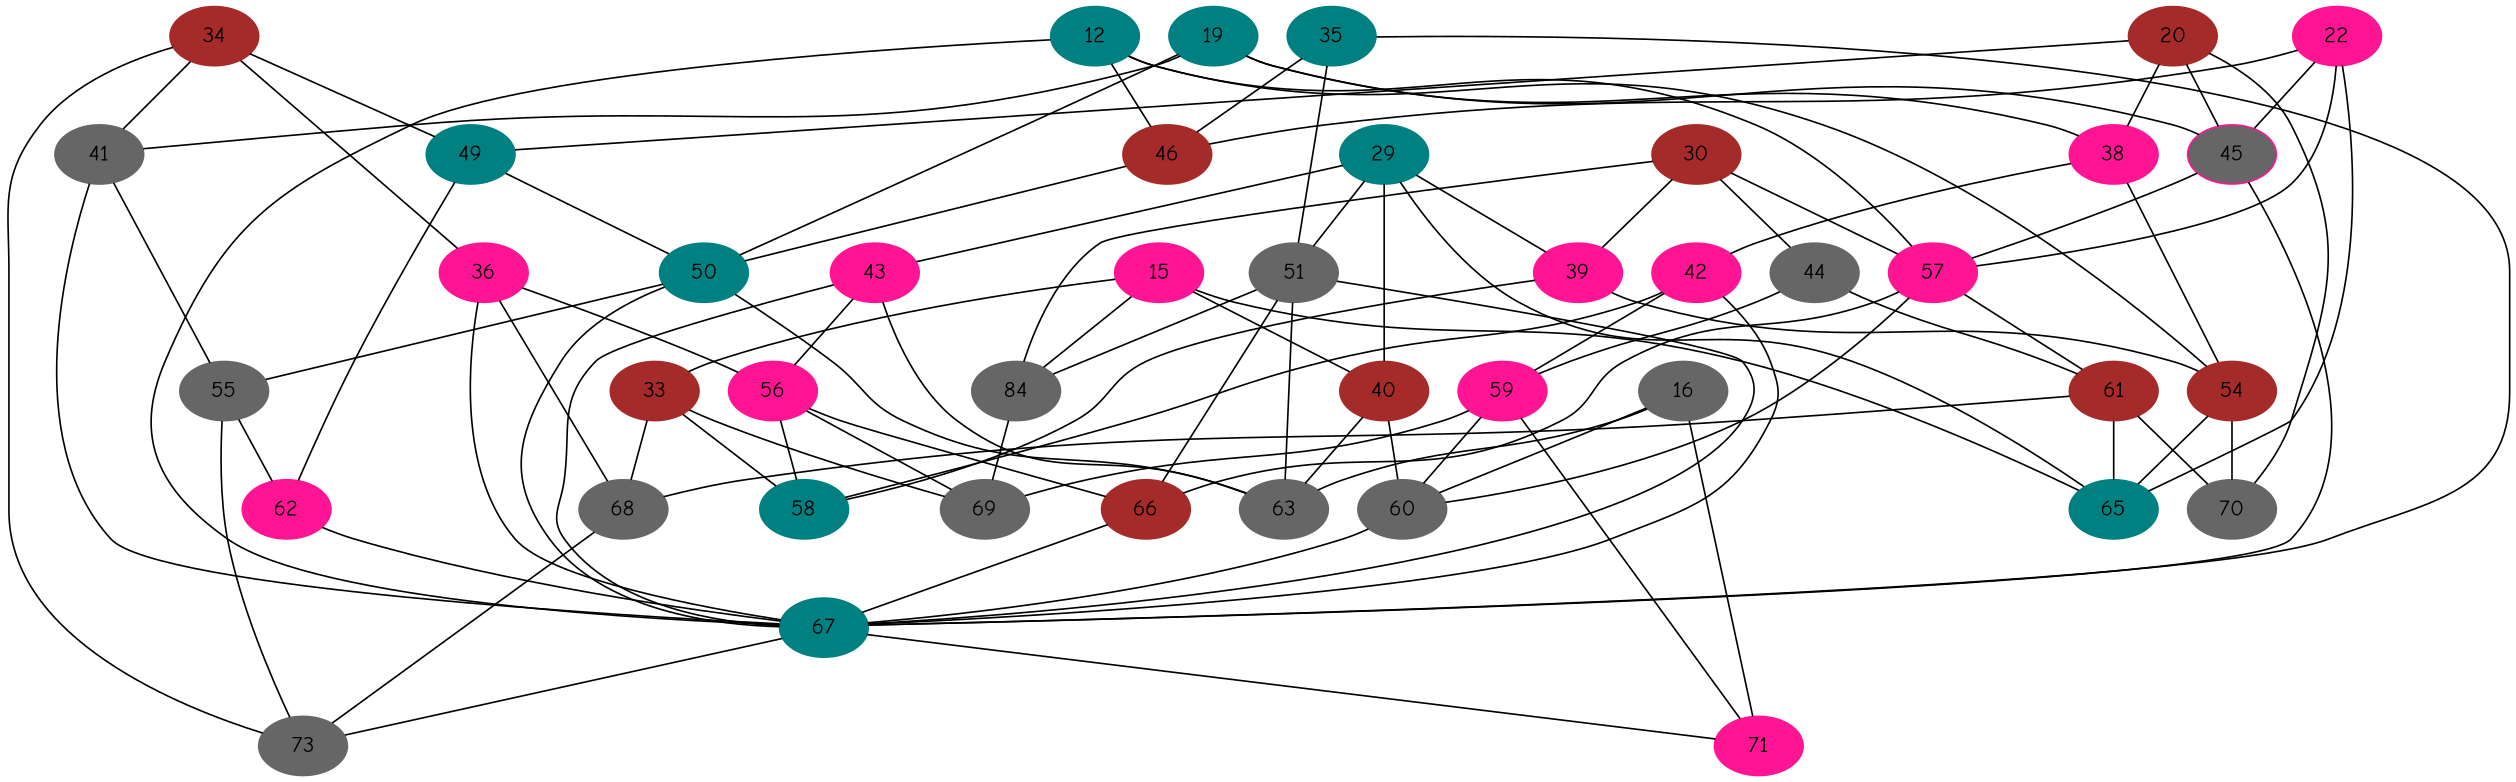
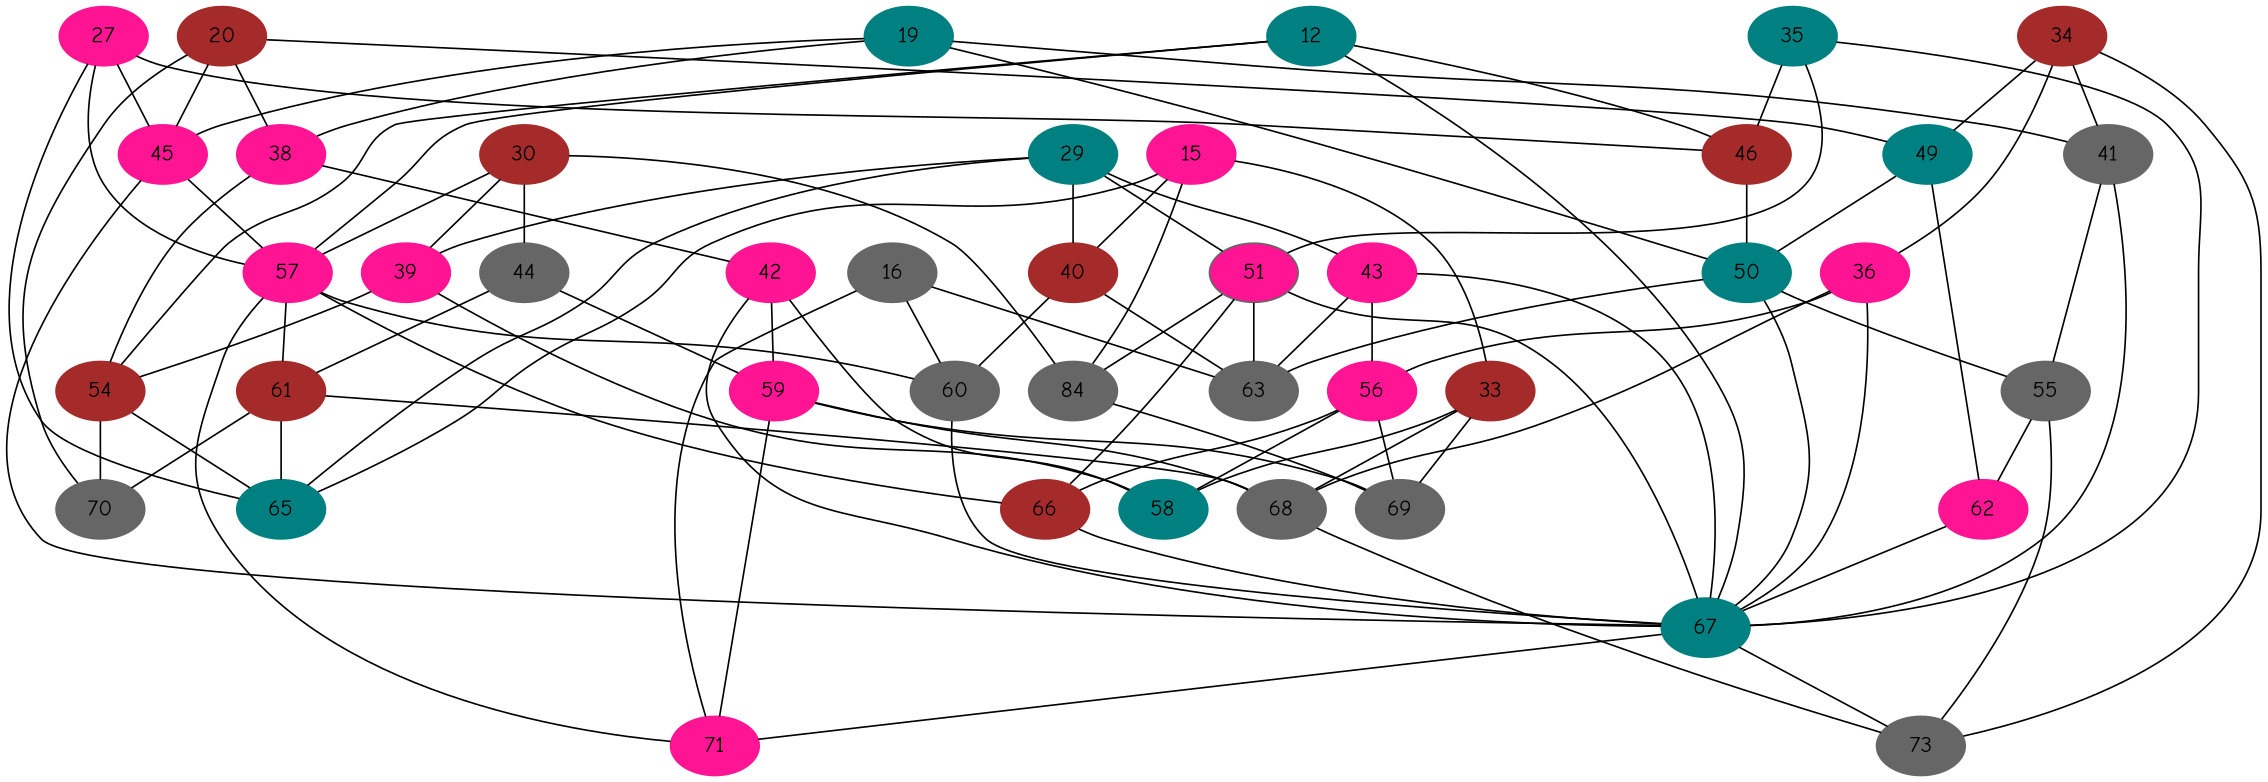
(2337, 36) -> (104, 36)
(2232, 154) -> (163, 154)
(1294, 273) -> (1254, 273)
(1452, 450) -> (1120, 454)
none -> (308, 624)
